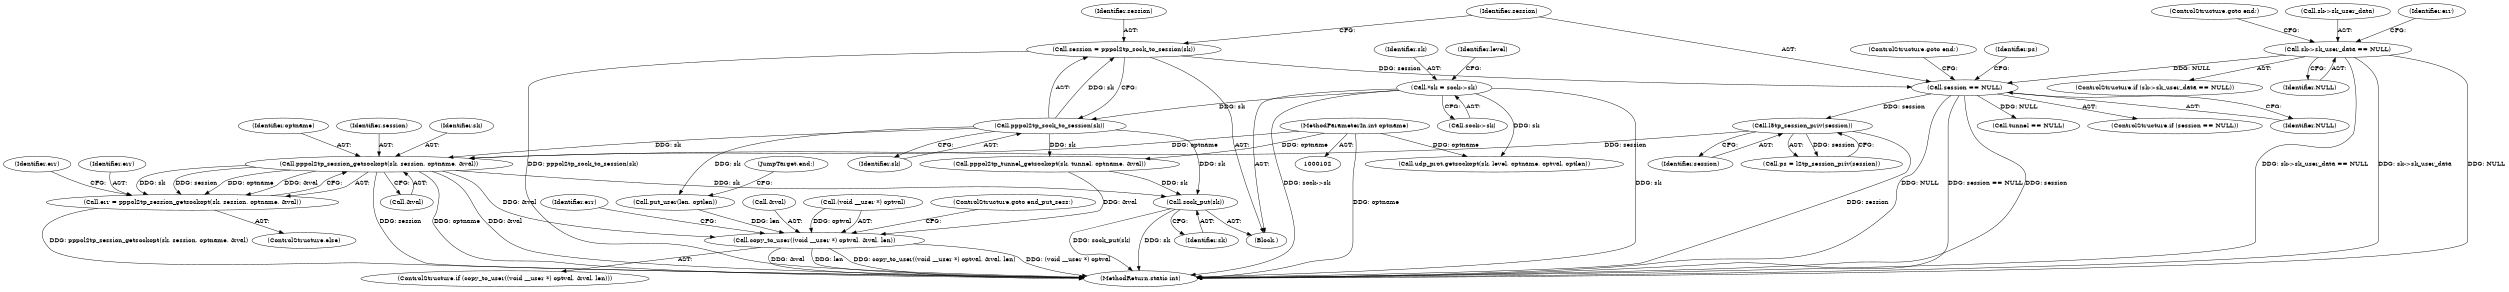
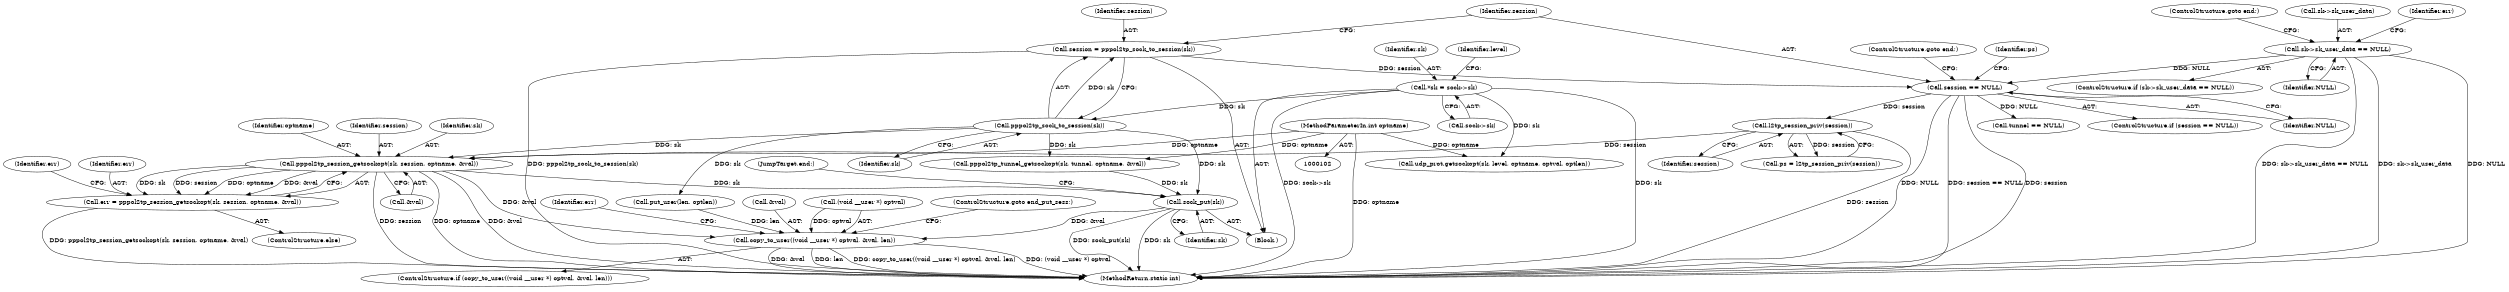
(1802, 126) -> (1802, 126)
(747, 184) -> (990, 182)
(1021, 221) -> (1047, 228)
